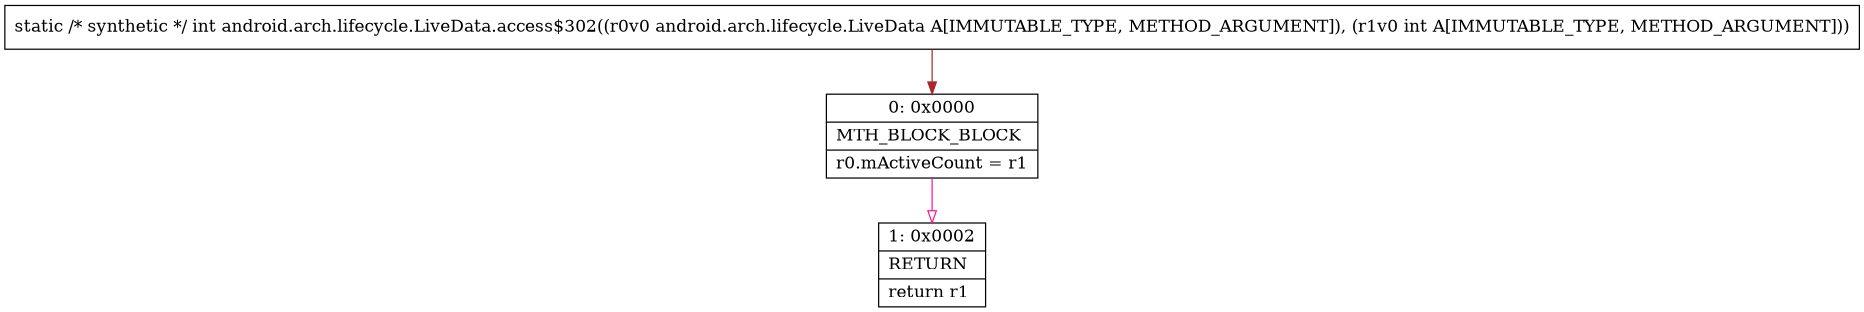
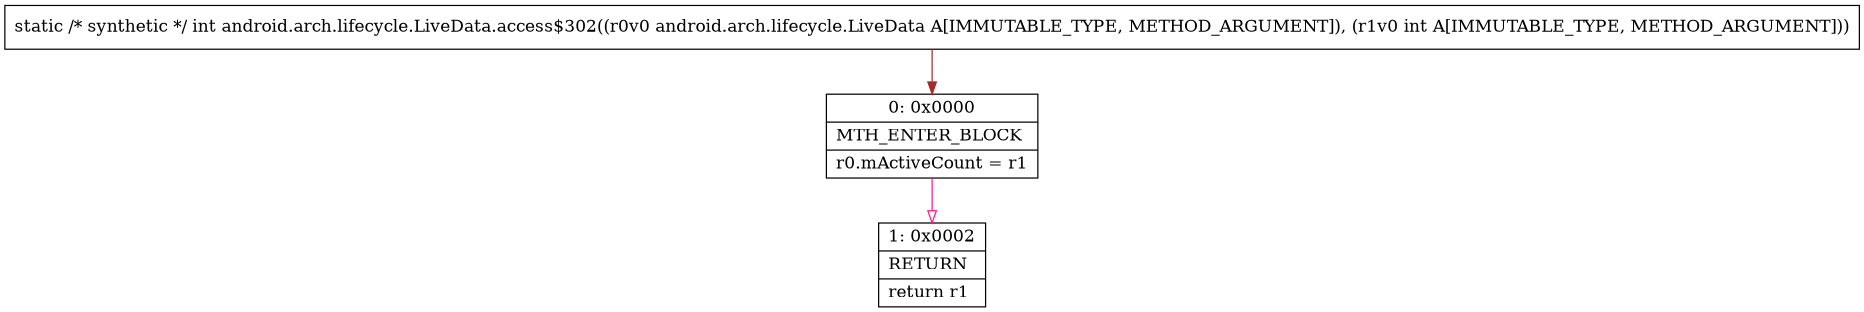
(929, 136) -> (930, 136)
